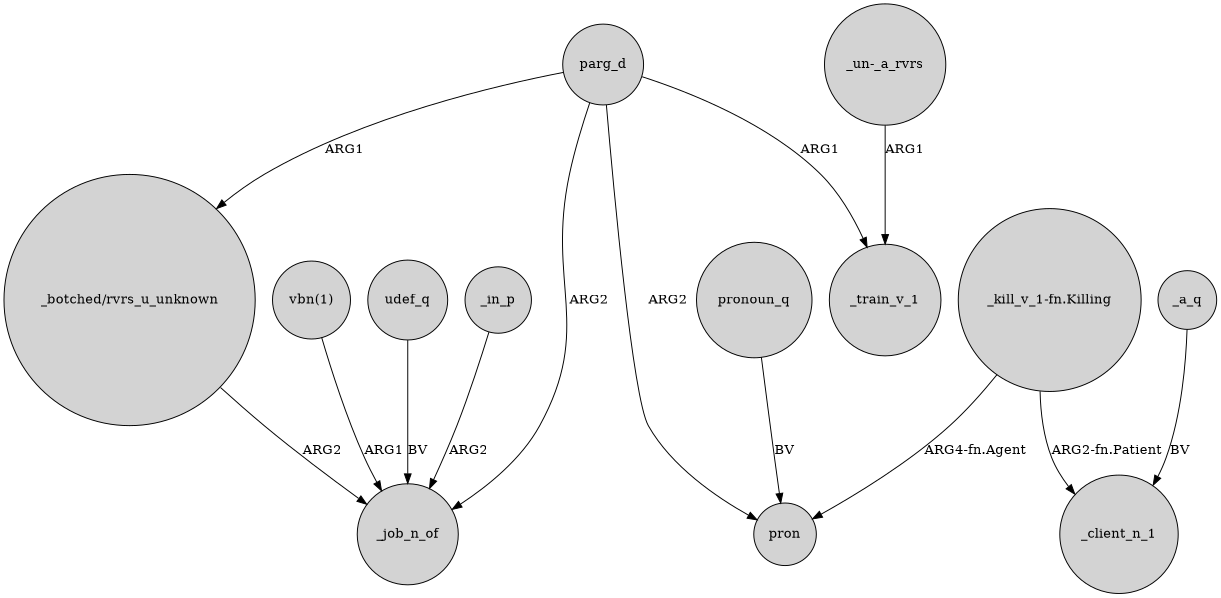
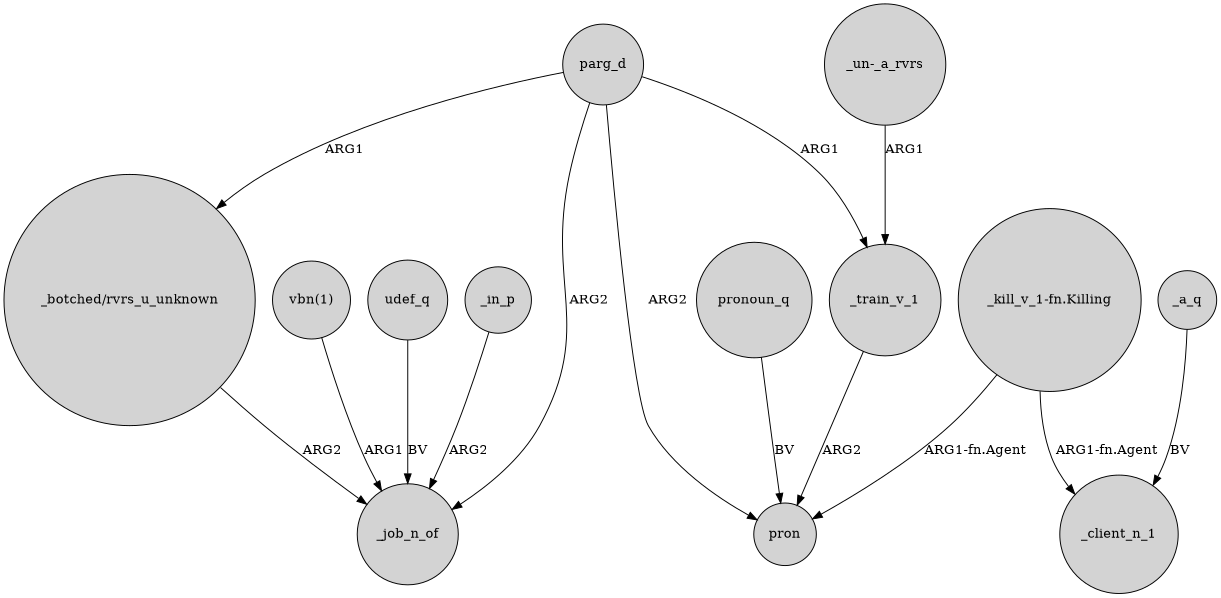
none -> (832, 424)
(976, 450) -> (976, 450)
(1107, 450) -> (1107, 450)
